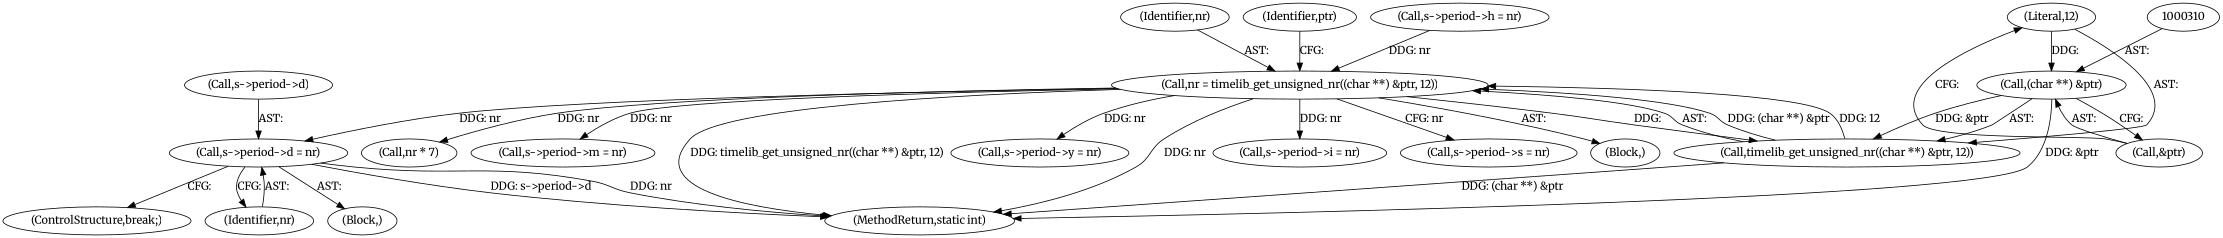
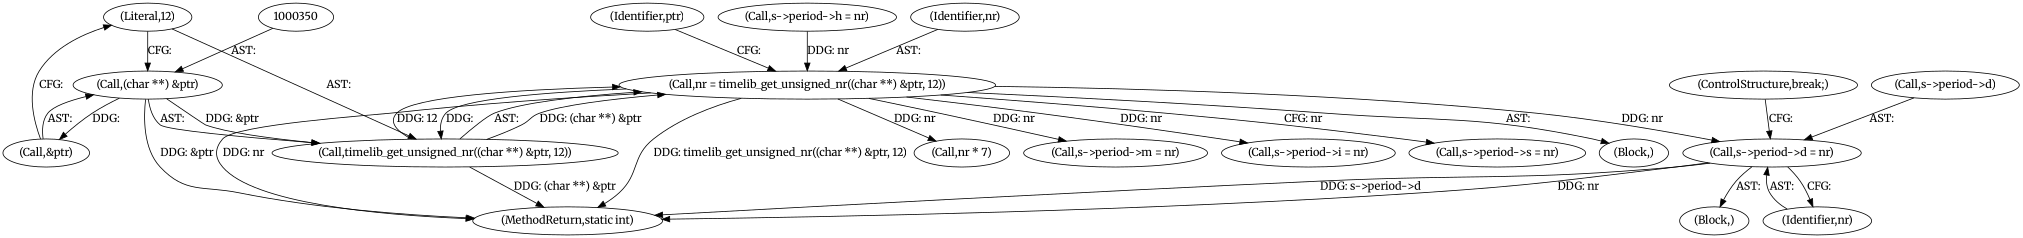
(2183, 17) -> (296, 17)
(2067, 51) -> (161, 51)
(2133, 119) -> (108, 119)
(1040, 153) -> none
(182, 185) -> (1767, 115)
